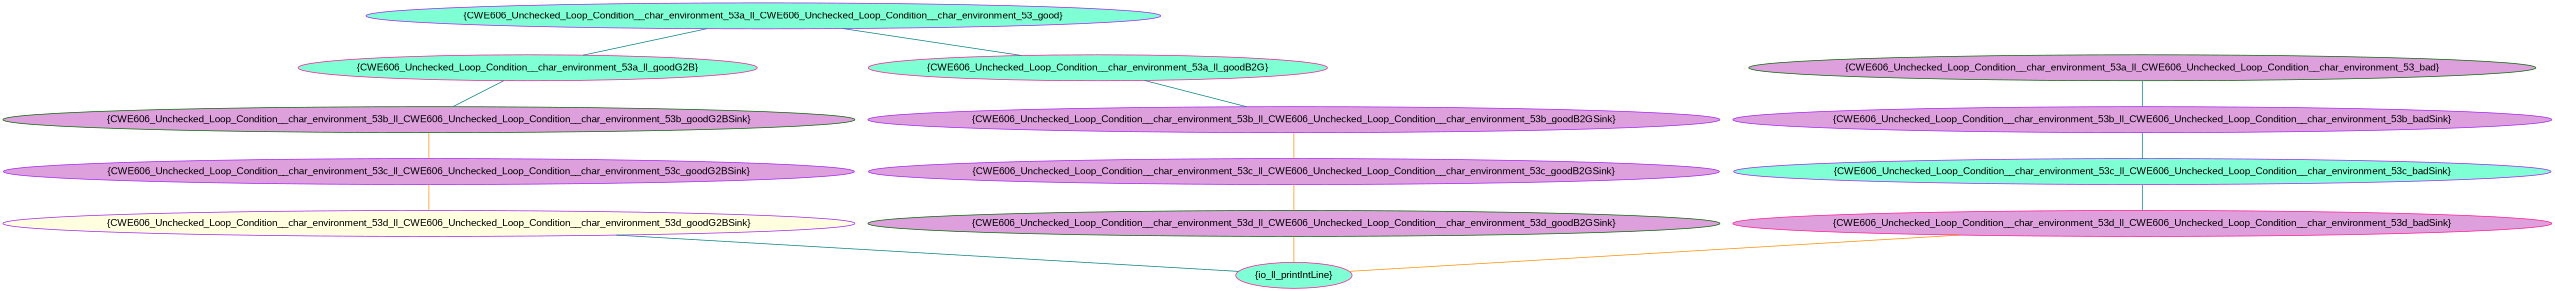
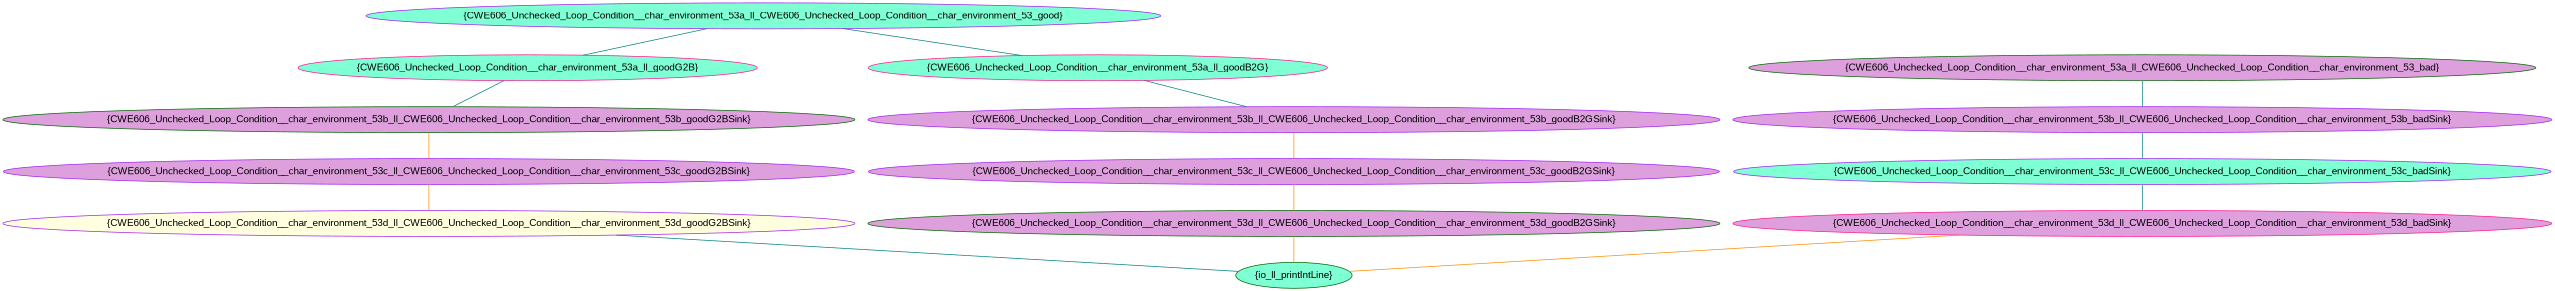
(1294, 275) -> (1294, 275)
